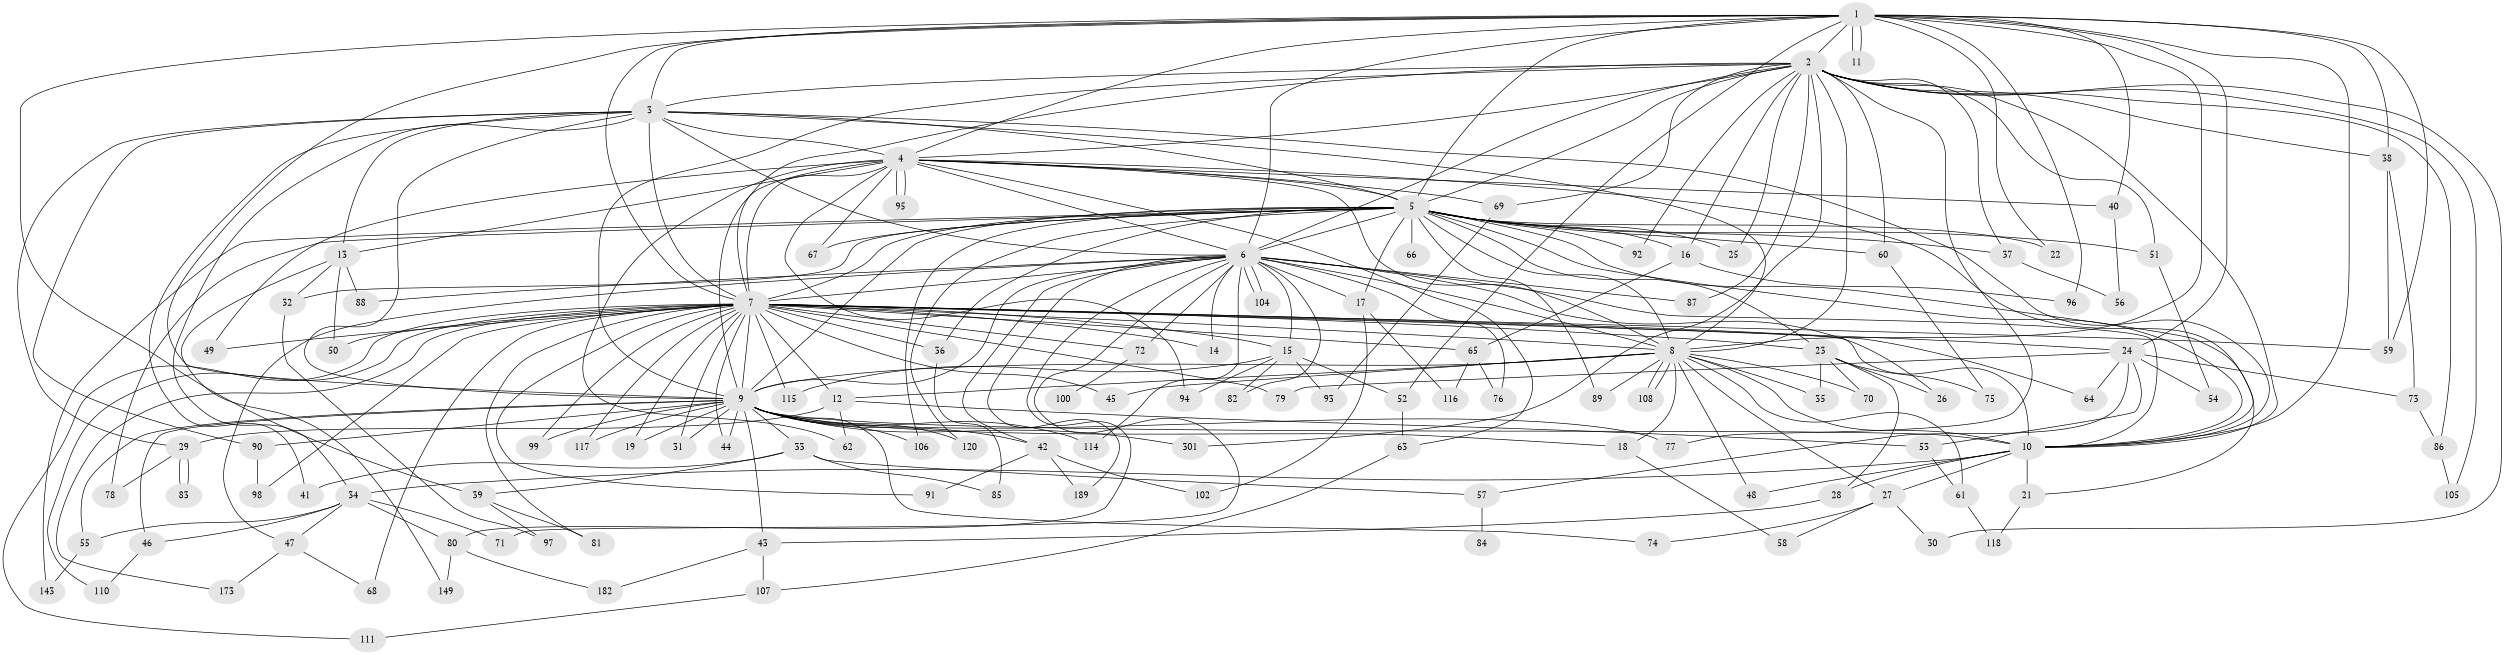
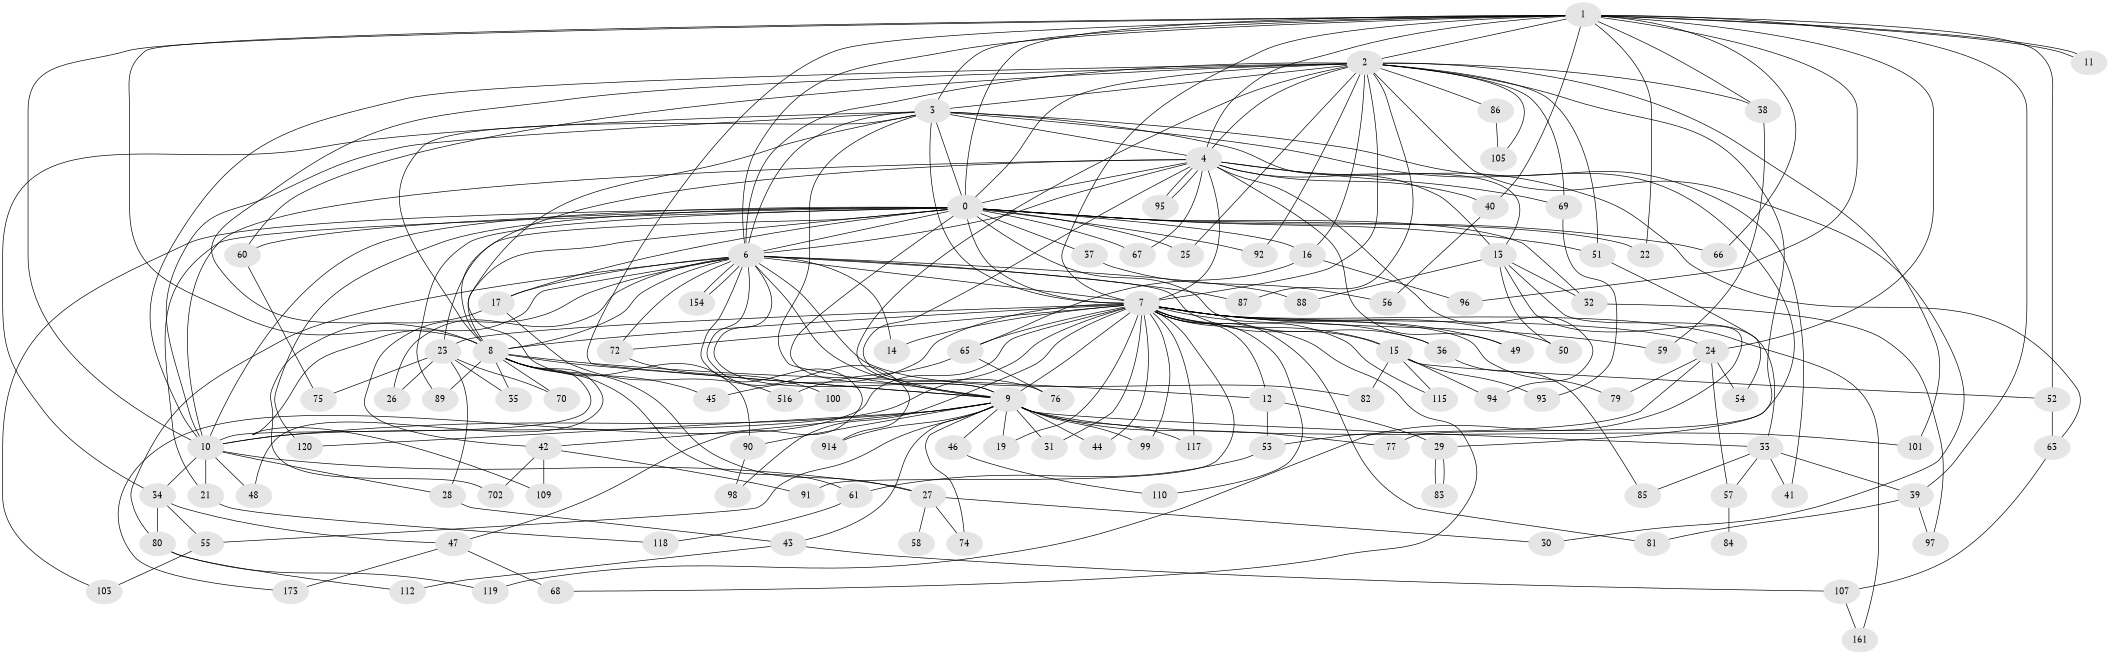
(2341, 40) -> (1774, 83)
(1961, 105) -> none
(1412, 207) -> (965, 207)
(1262, 303) -> (697, 303)
(1798, 319) -> none
none -> (1684, 323)
(1451, 399) -> (785, 399)
(1646, 399) -> none
(2089, 399) -> none
(2414, 399) -> none
(848, 448) -> none
(922, 448) -> none
(1091, 448) -> (829, 448)
(1190, 448) -> (1915, 448)
(1623, 448) -> none
(110, 496) -> none
(1081, 496) -> (544, 496)
(1203, 496) -> (496, 496)
(262, 525) -> none
(501, 544) -> none
(47, 592) -> (104, 592)
(446, 592) -> (490, 592)
(605, 592) -> (408, 592)
(368, 640) -> (1860, 640)
